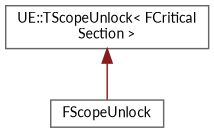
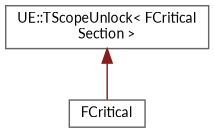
(107, 114) -> (107, 114)
